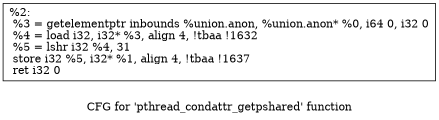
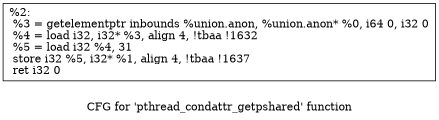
(70, 48) -> (71, 48)
